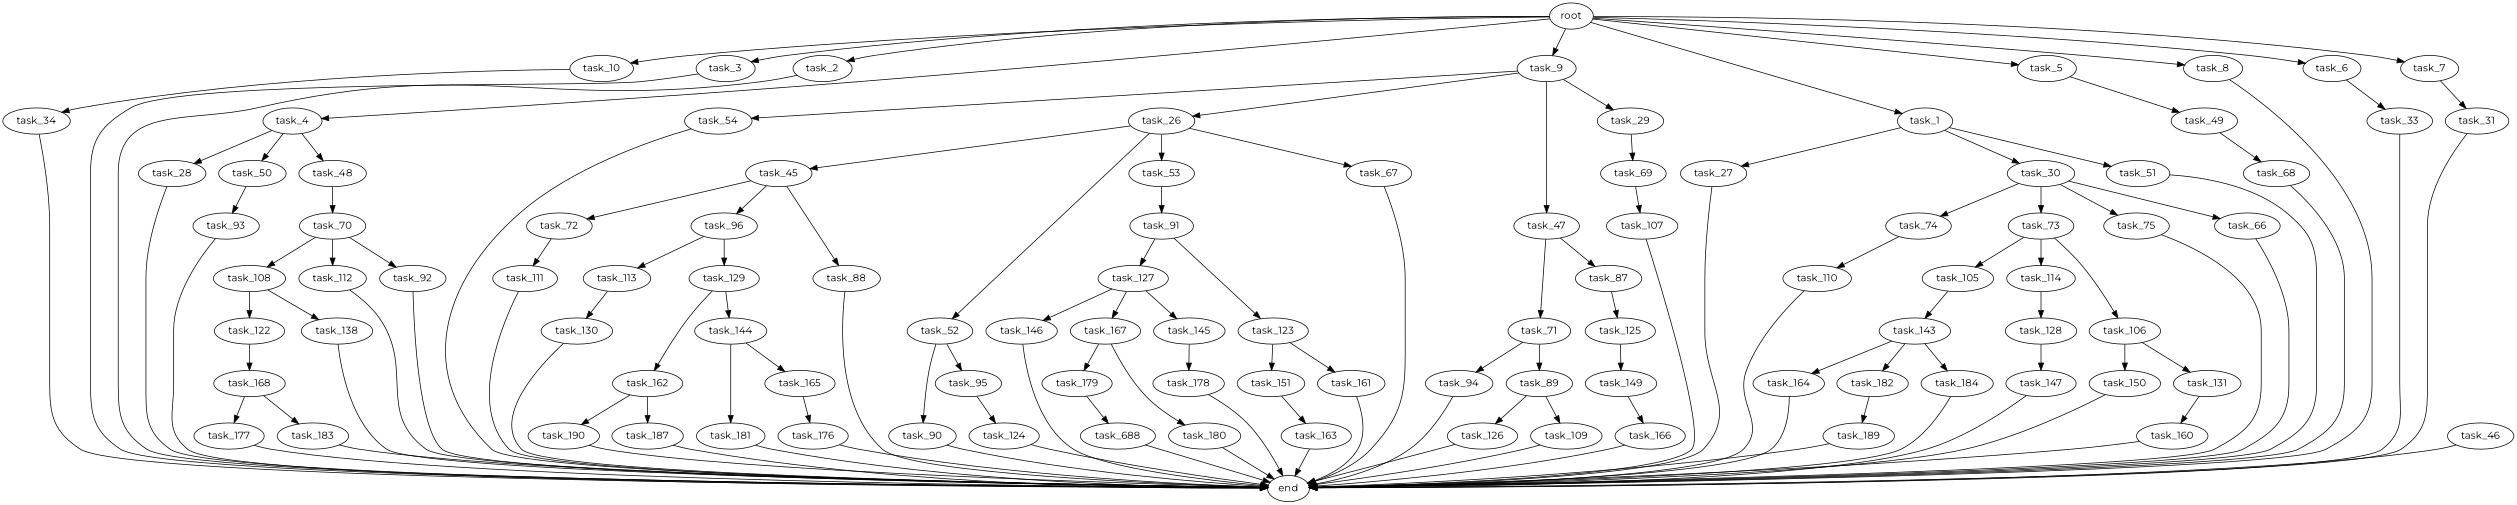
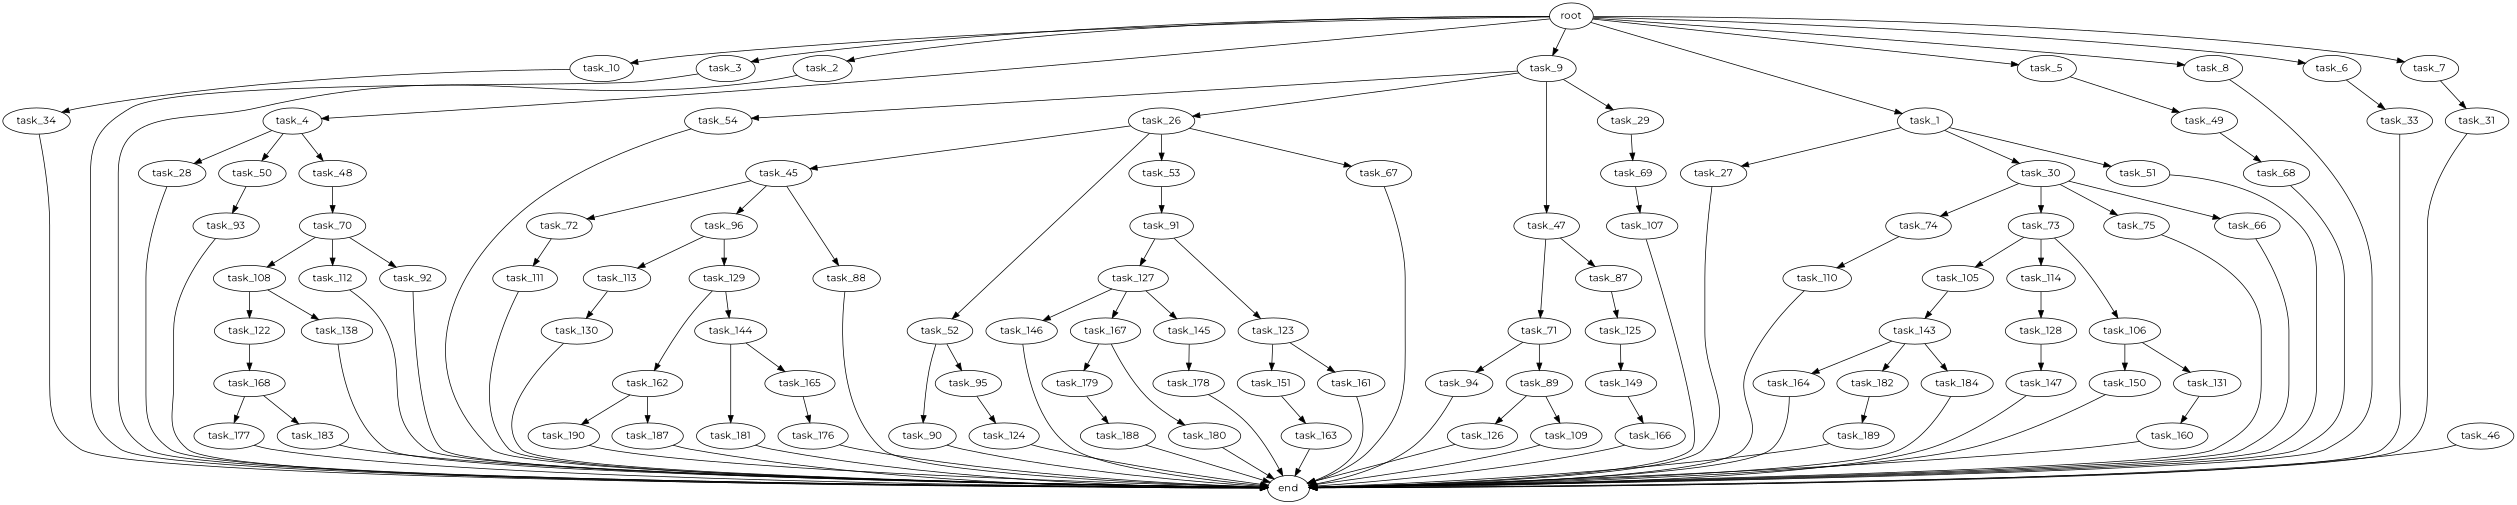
(1118, 436) -> (1118, 436)
